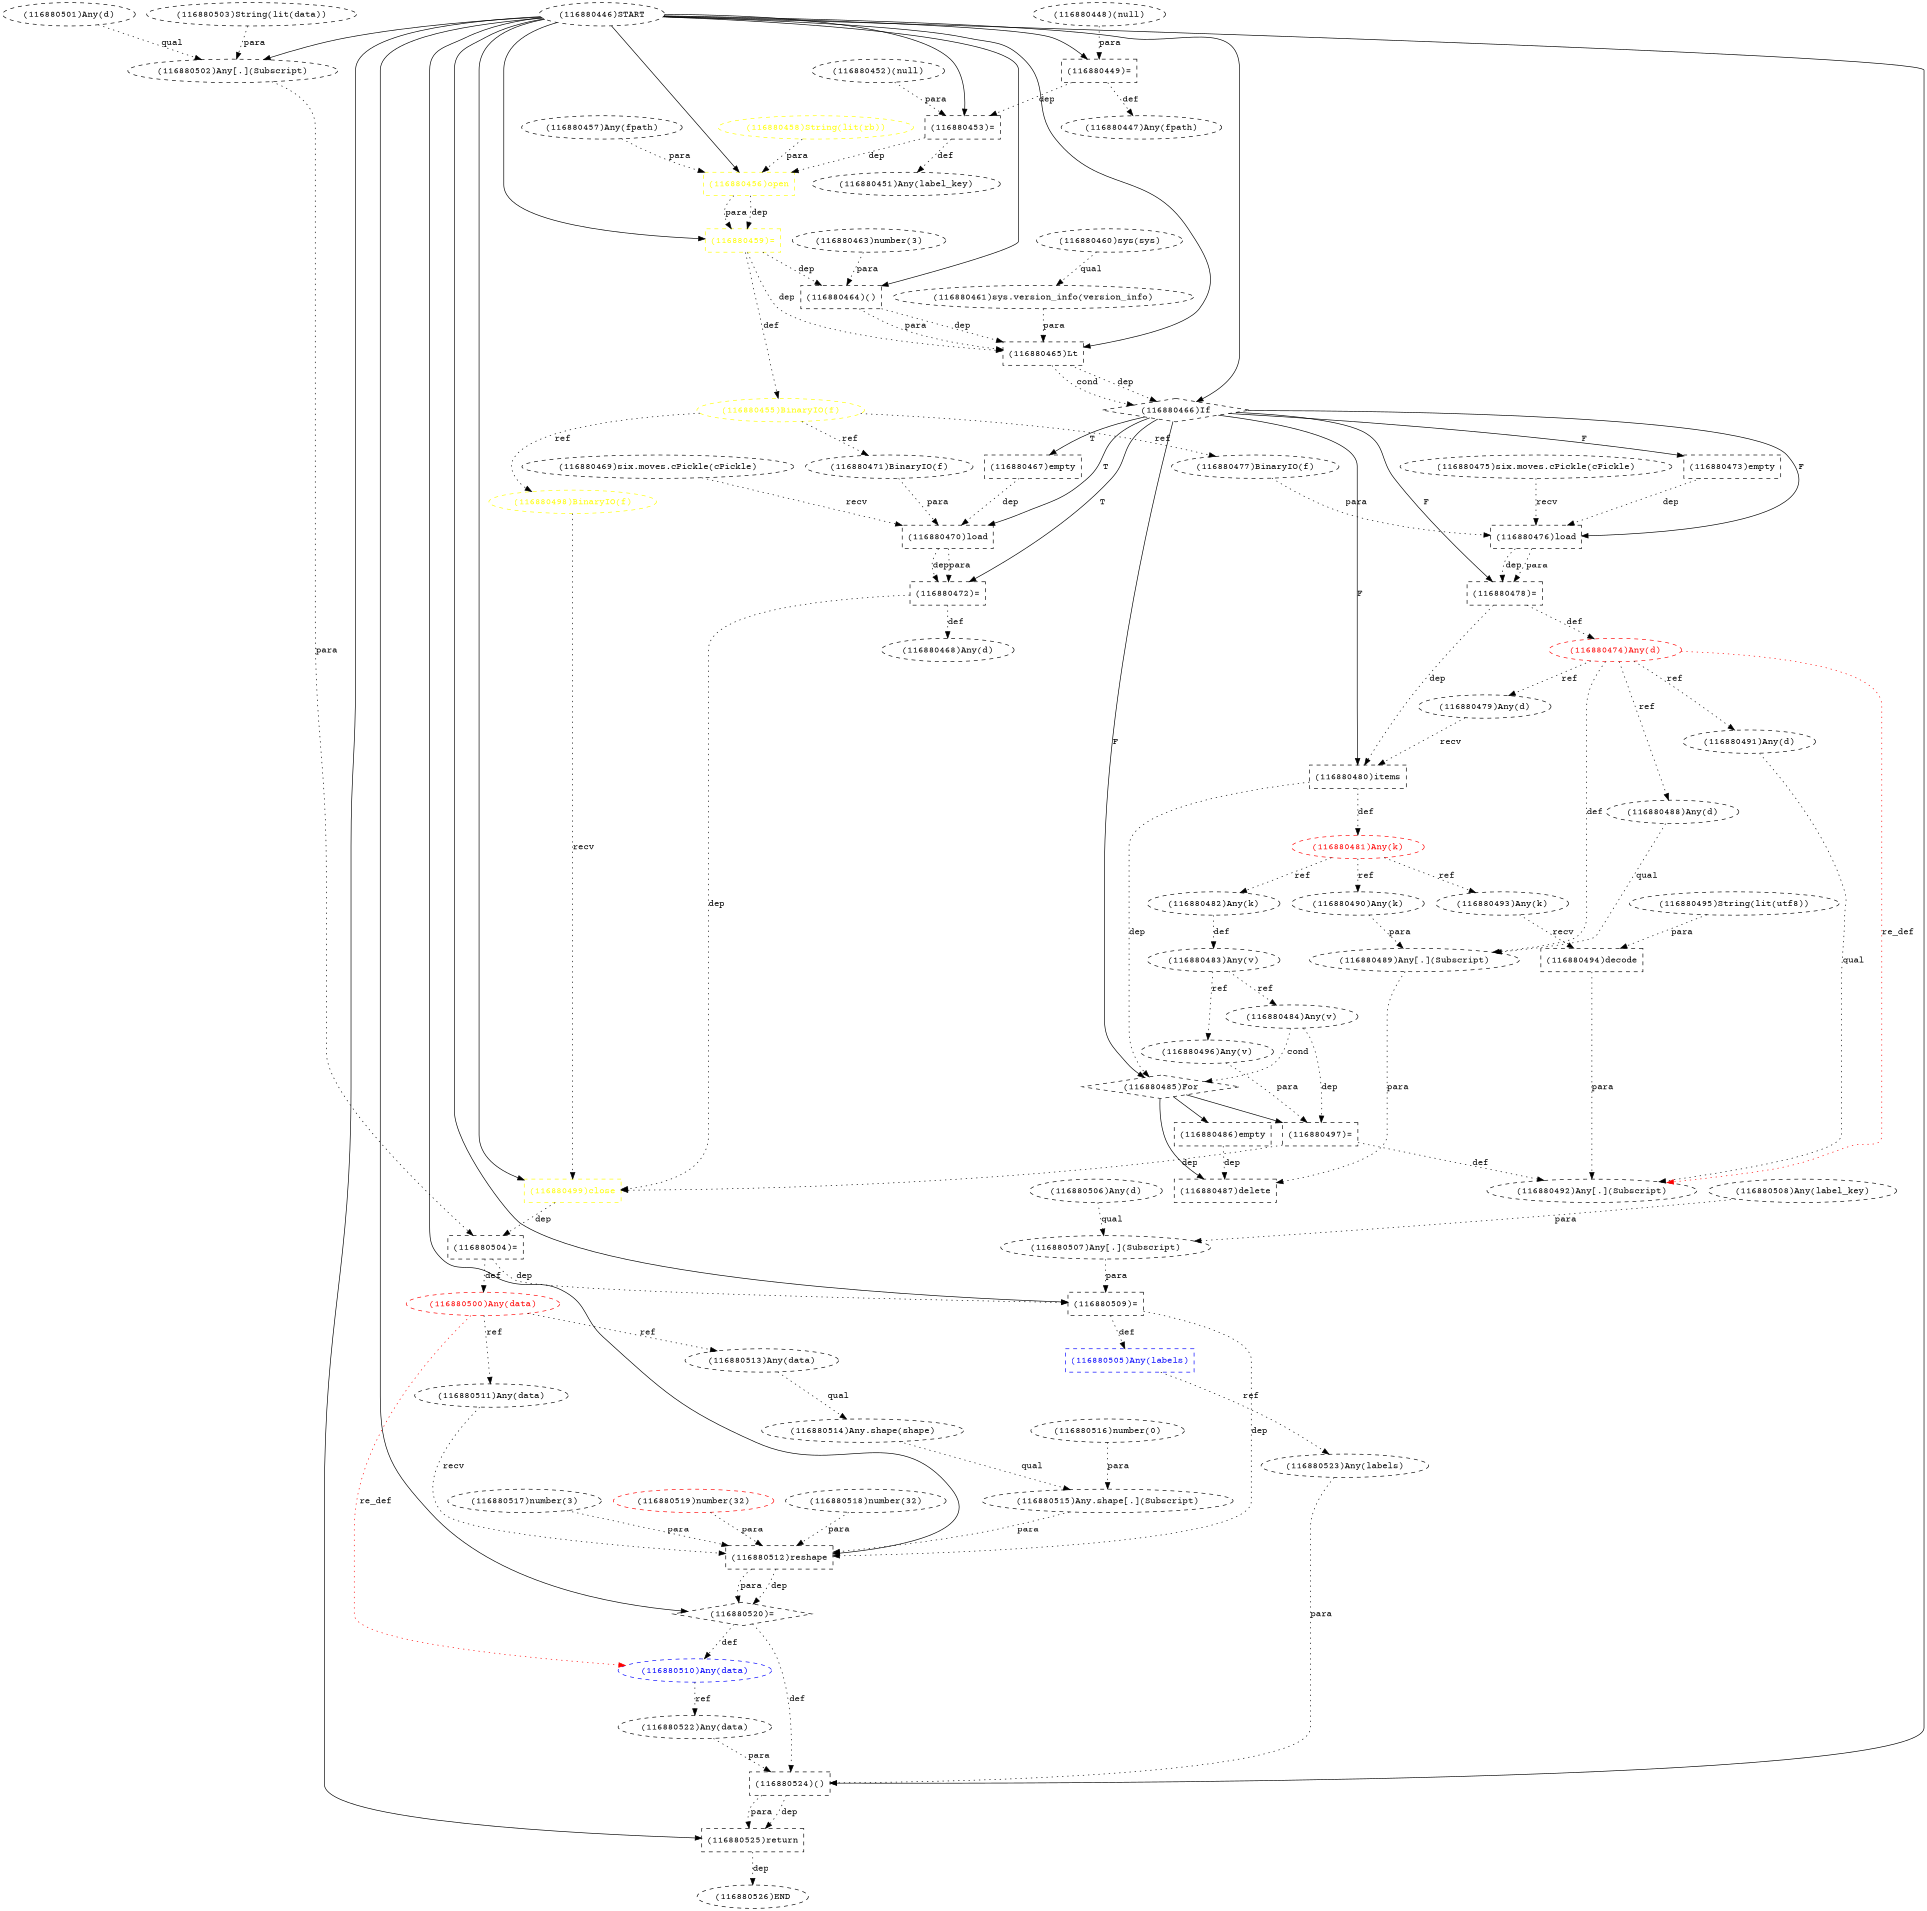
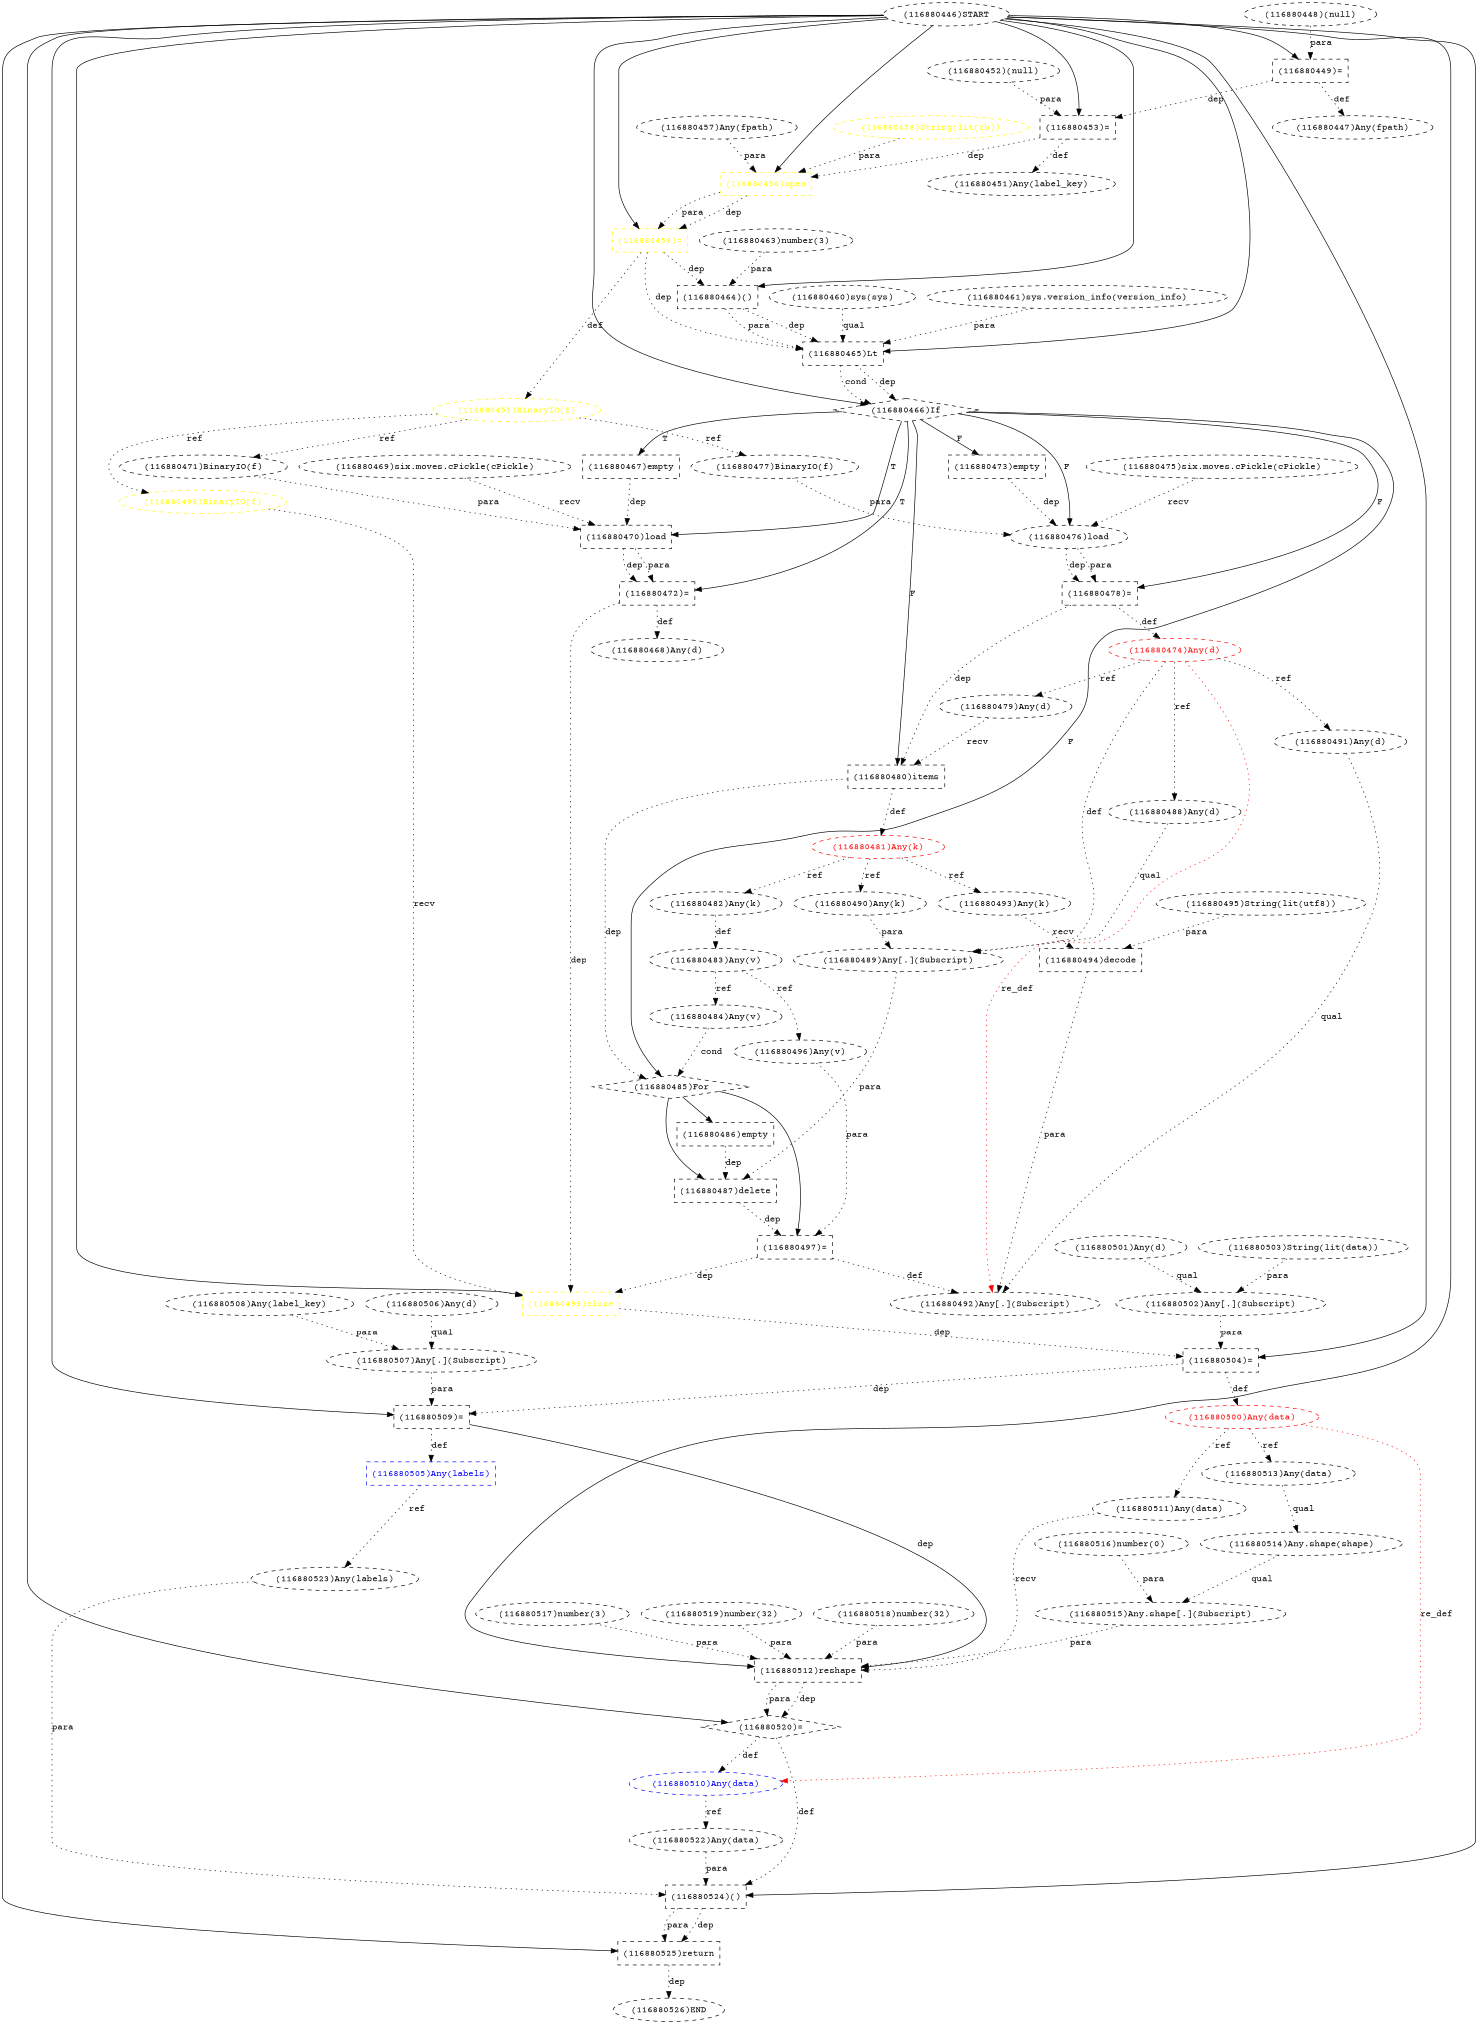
(404, 29) -> (1426, 638)
(1079, 267) -> (843, 322)
(1536, 537) -> (1069, 537)
(1319, 1070) -> (758, 1217)
(694, 1501) -> (721, 1614)
(1181, 1531) -> (809, 1510)
